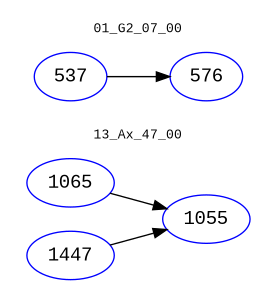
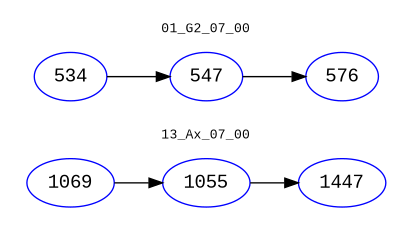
(71, 77) -> (206, 77)
none -> (71, 77)
(138, 135) -> (206, 135)
(71, 183) -> (71, 183)
(132, 239) -> (267, 183)
